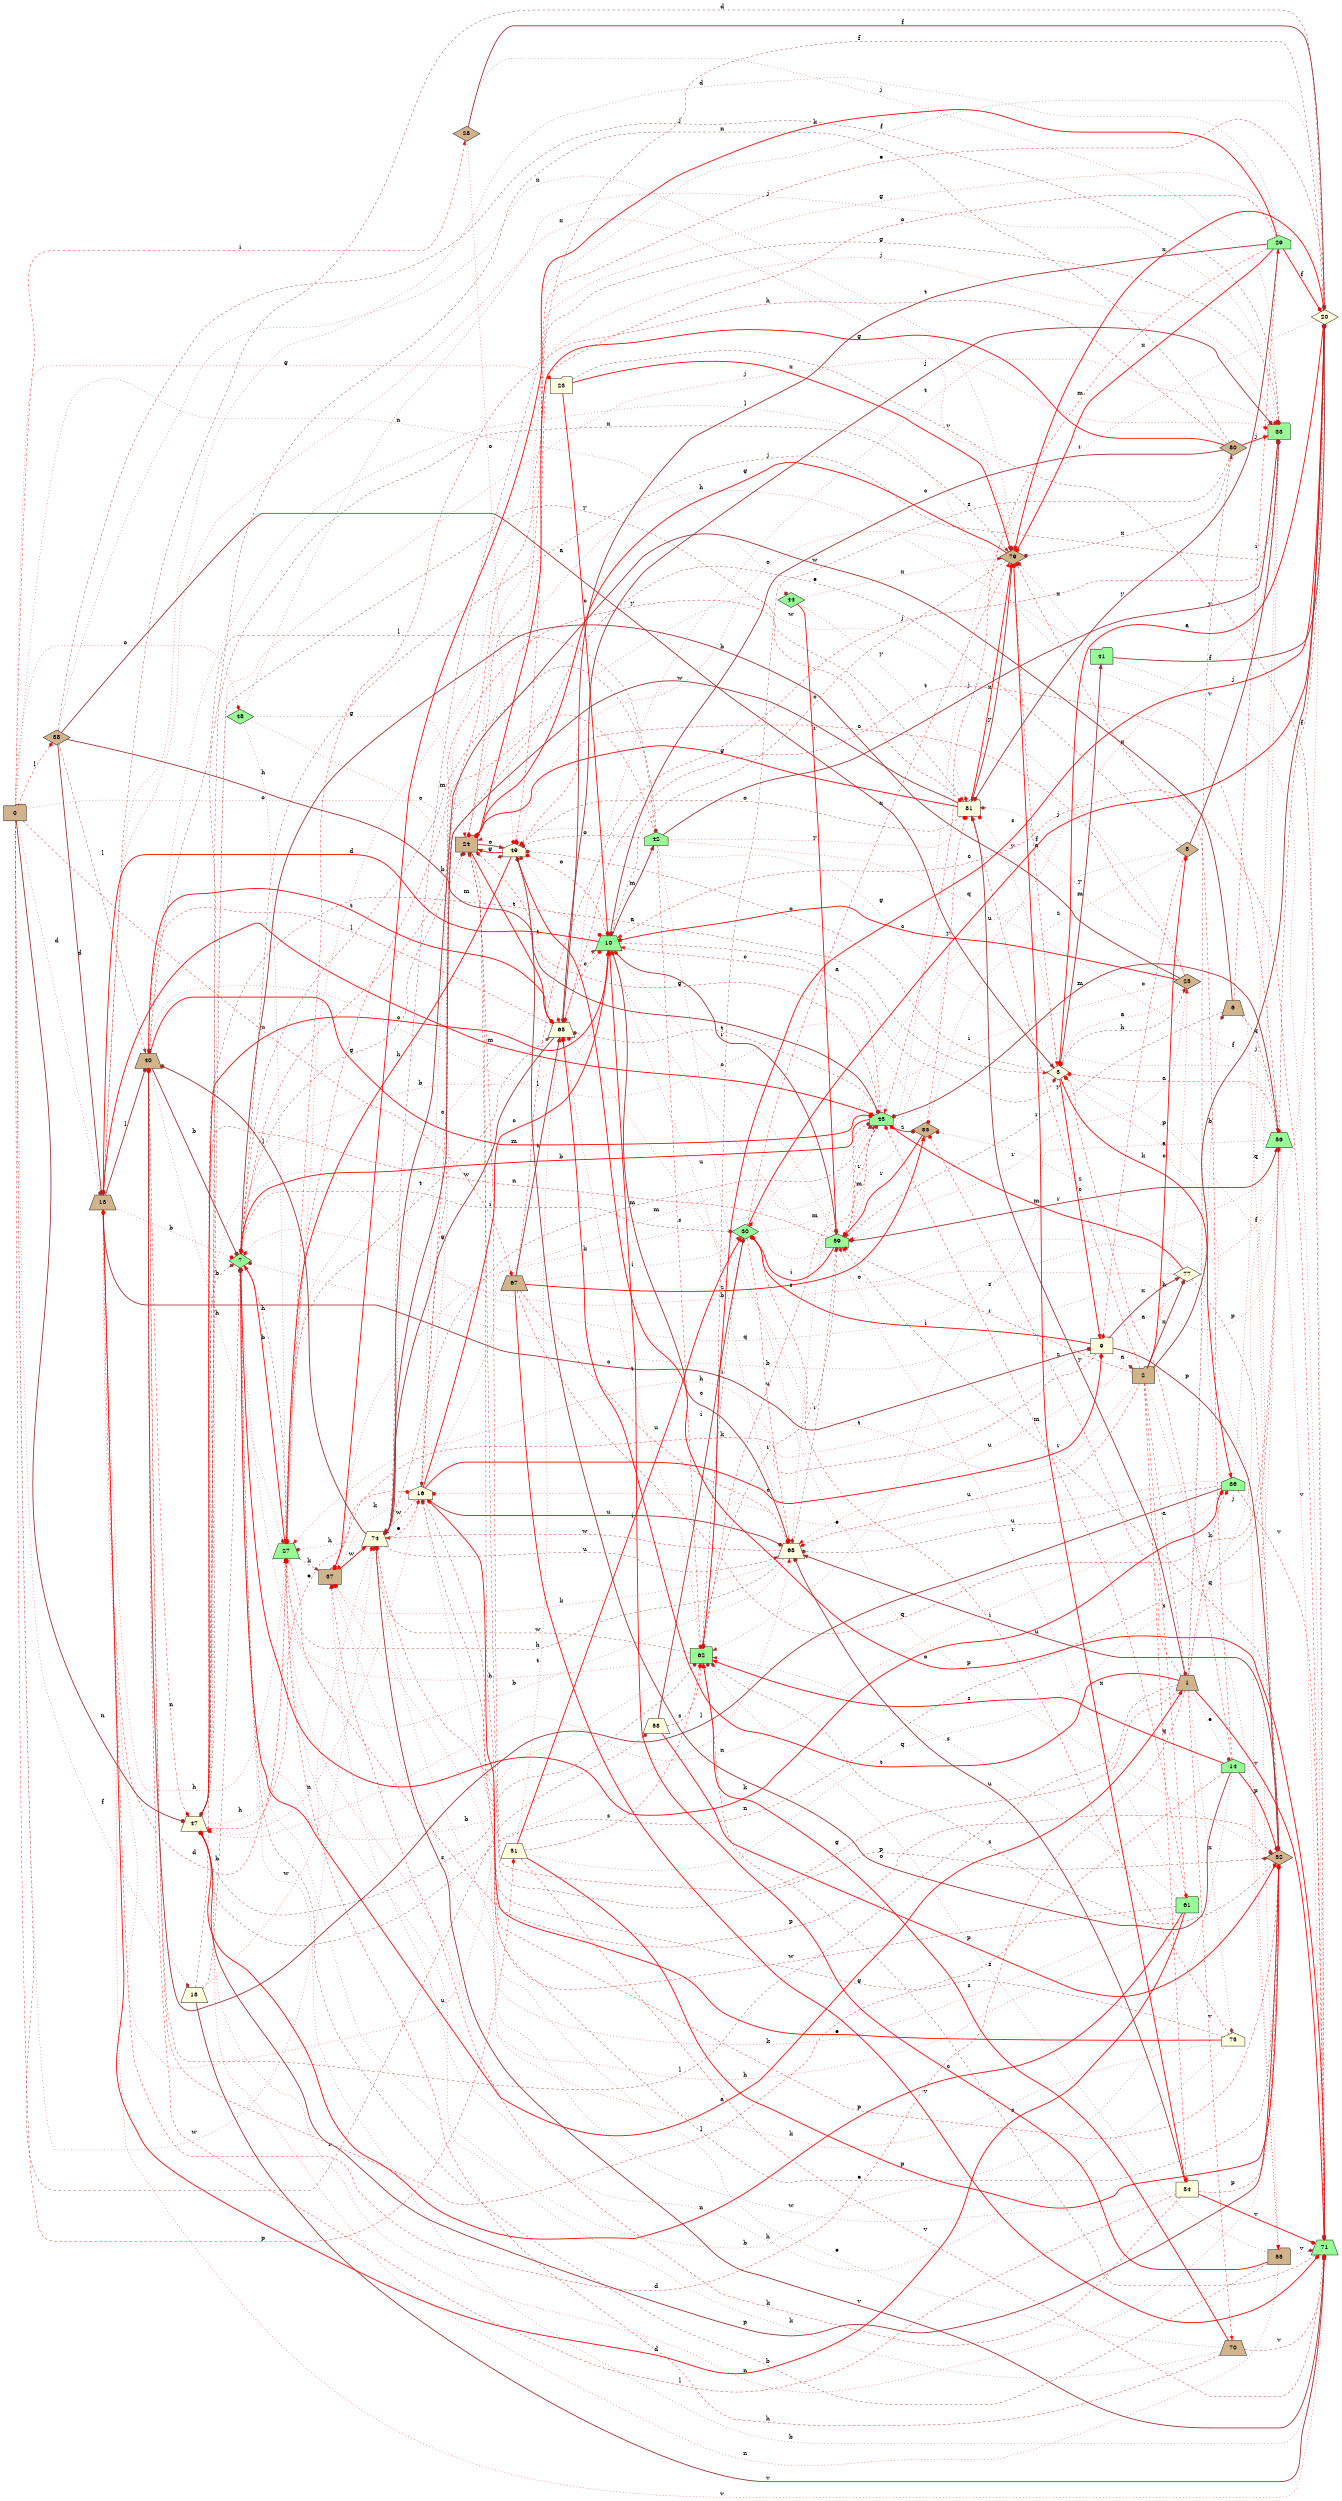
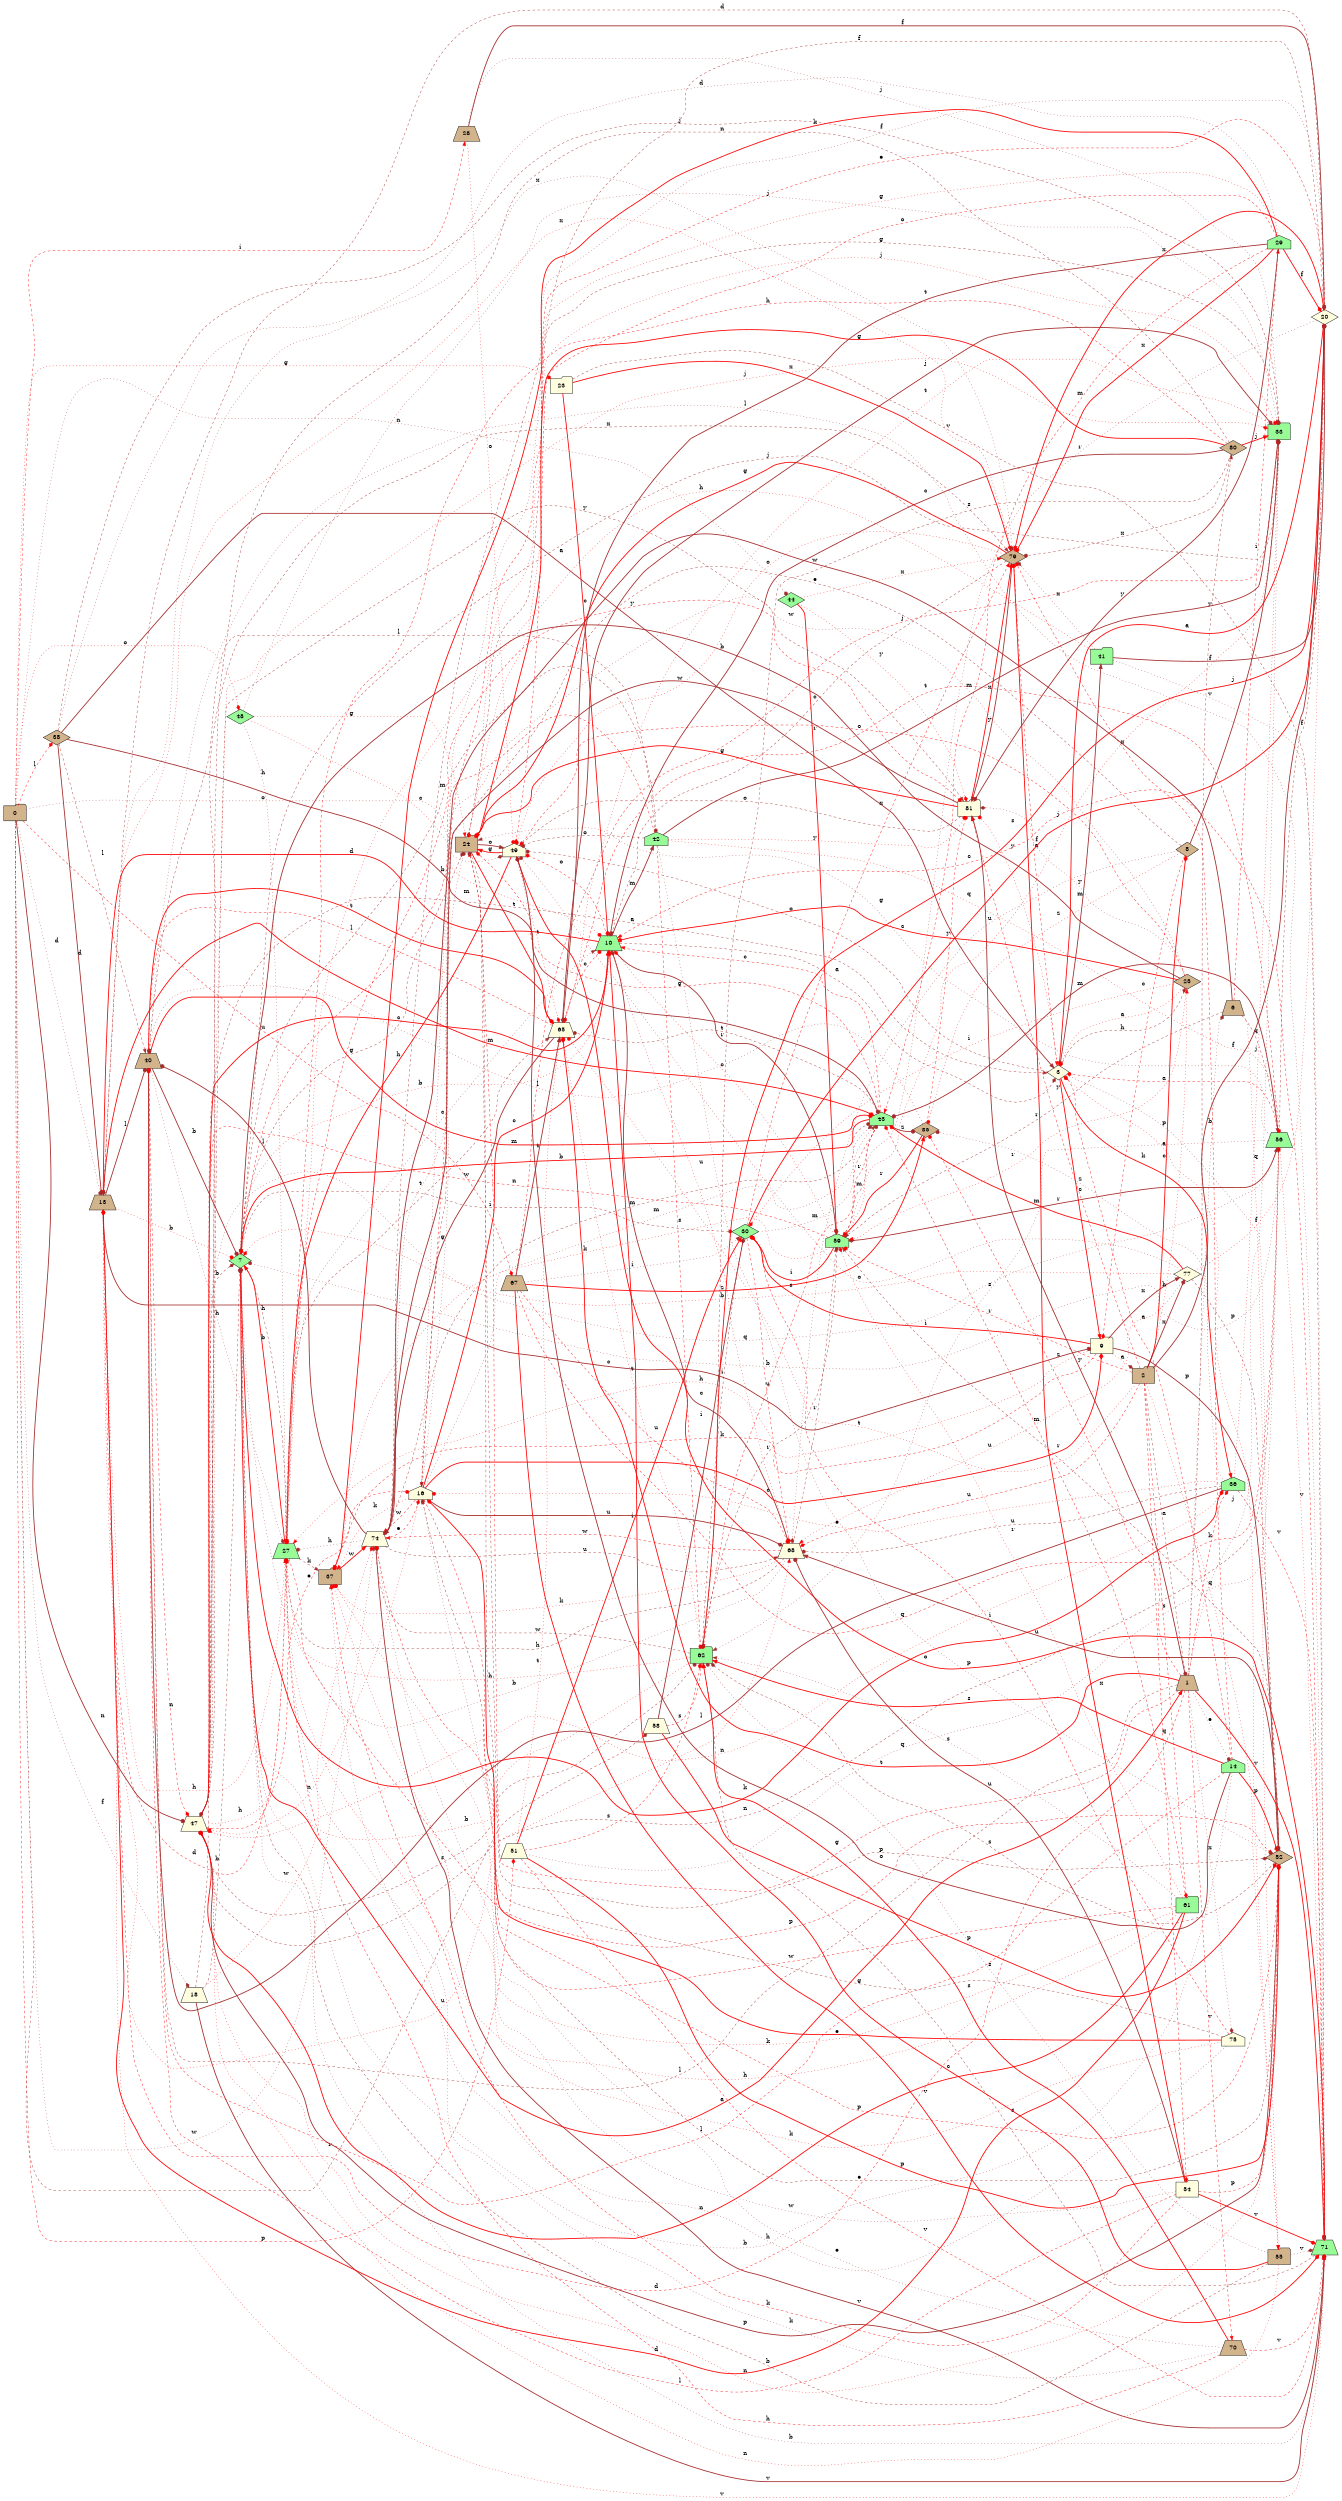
(467, 134) -> (467, 134)
(969, 685) -> (969, 685)
